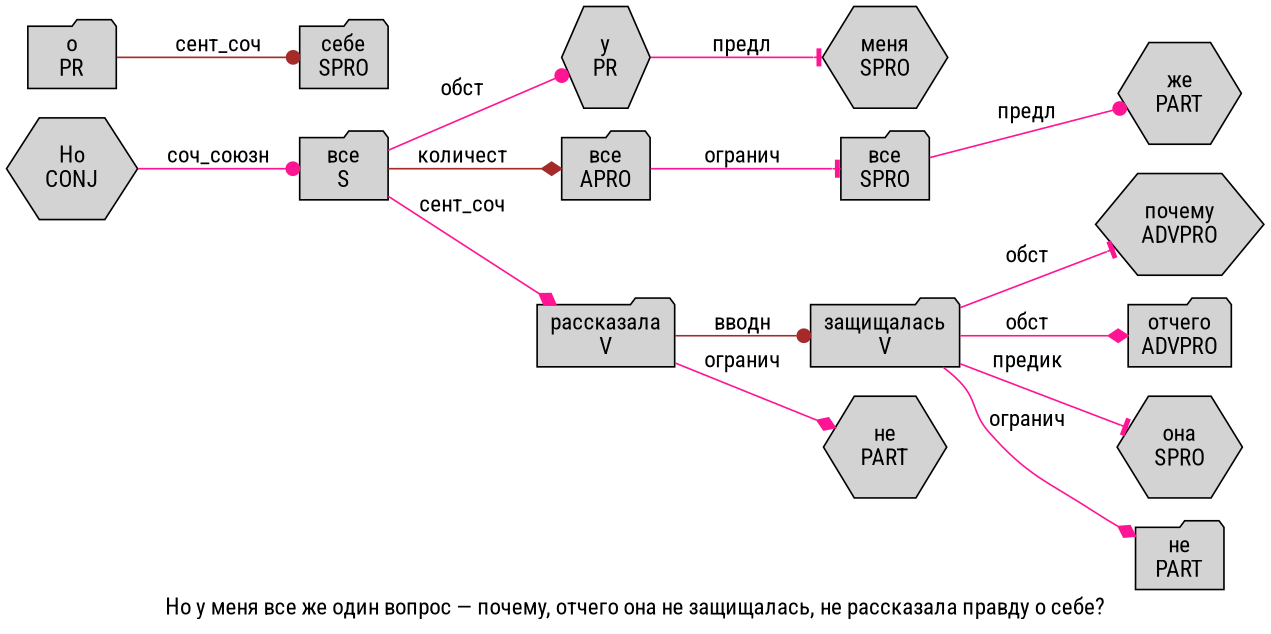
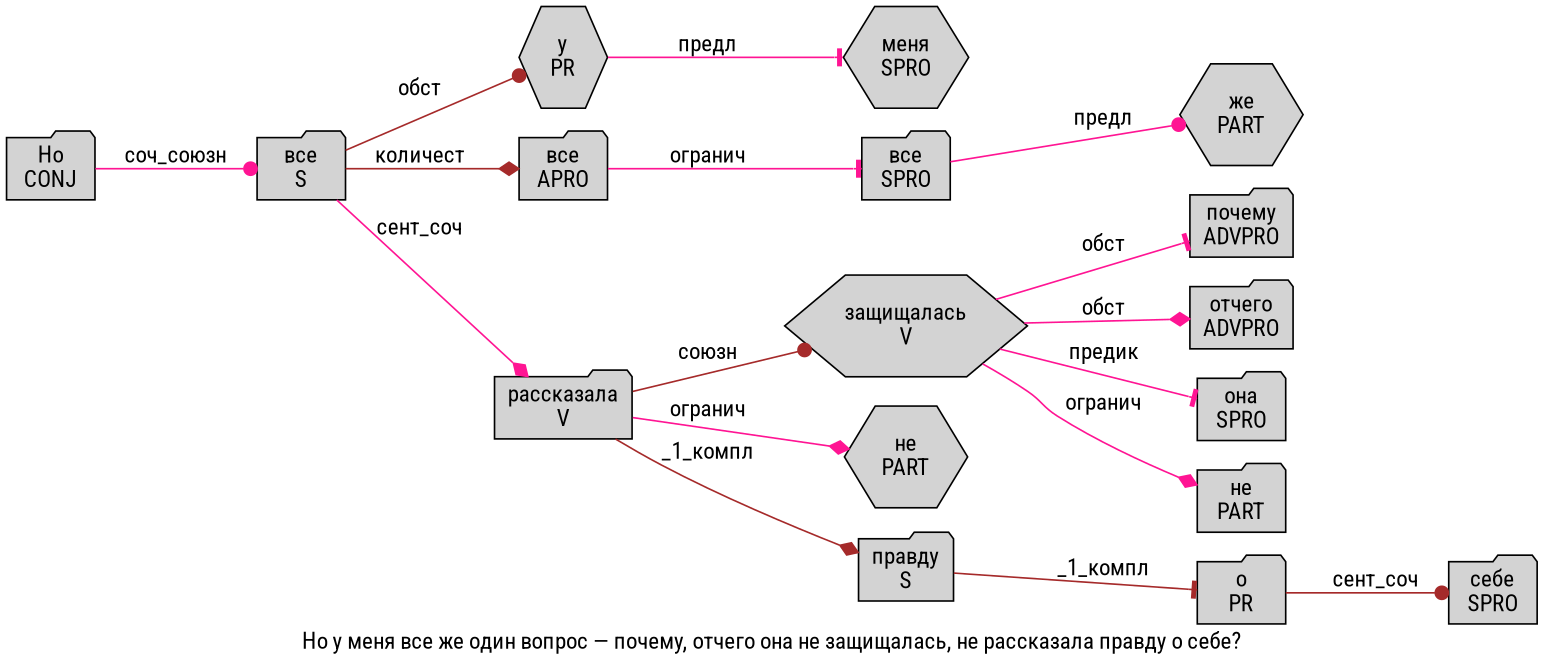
(472, 114) -> (429, 114)
(72, 169) -> (51, 169)
(1180, 224) -> (1241, 226)
(743, 323) -> (708, 353)
(885, 336) -> (906, 326)
(1180, 447) -> (1241, 409)
none -> (906, 570)
